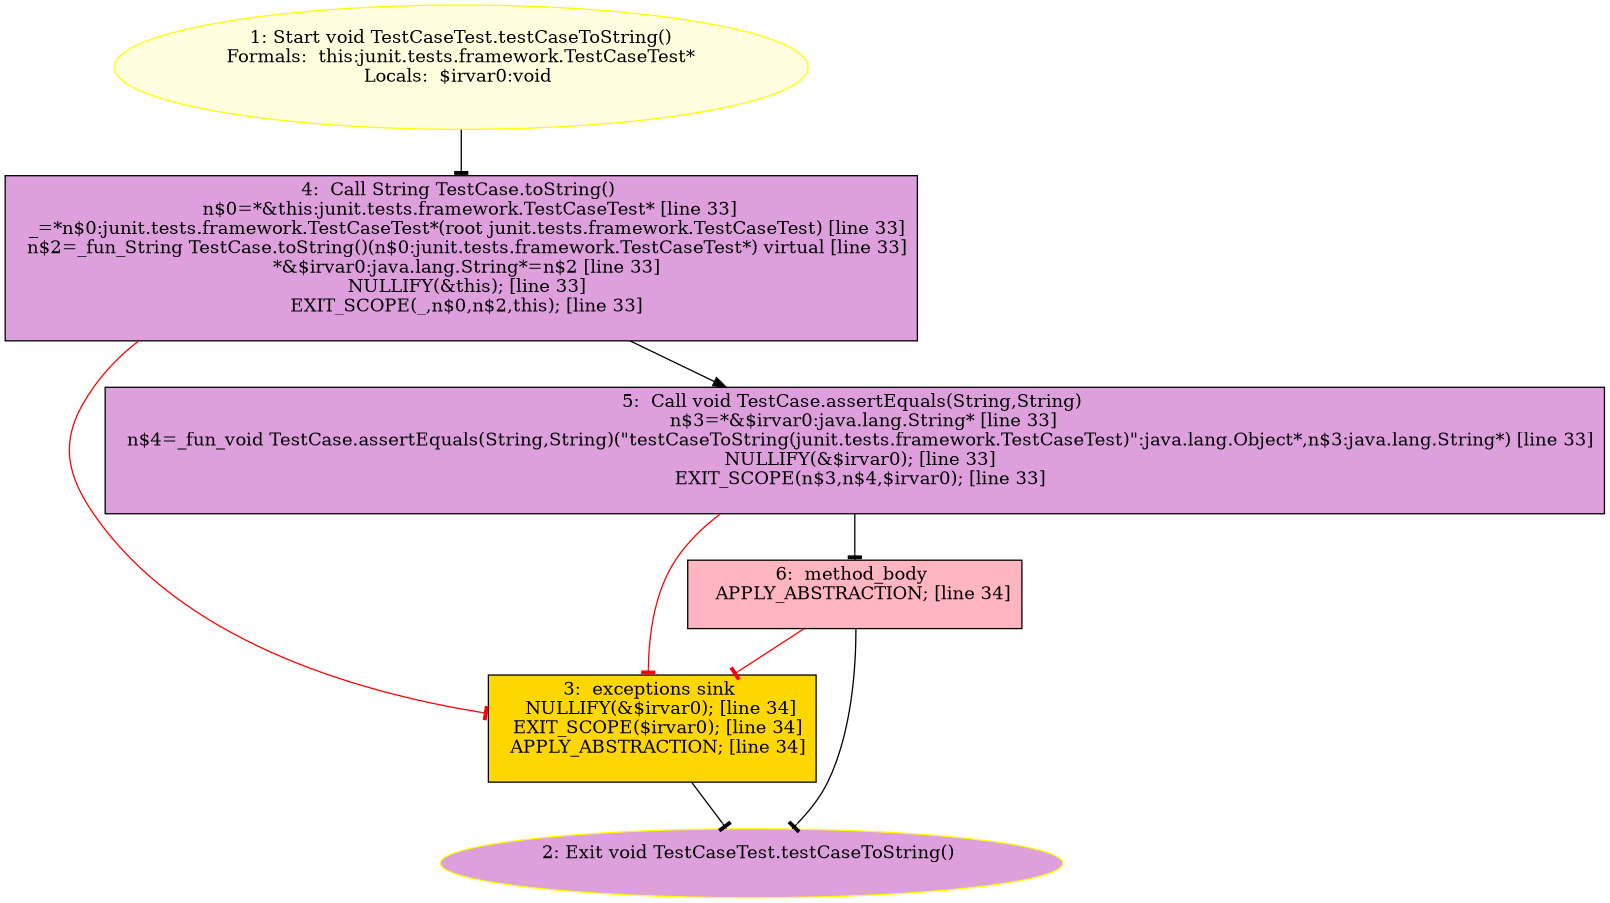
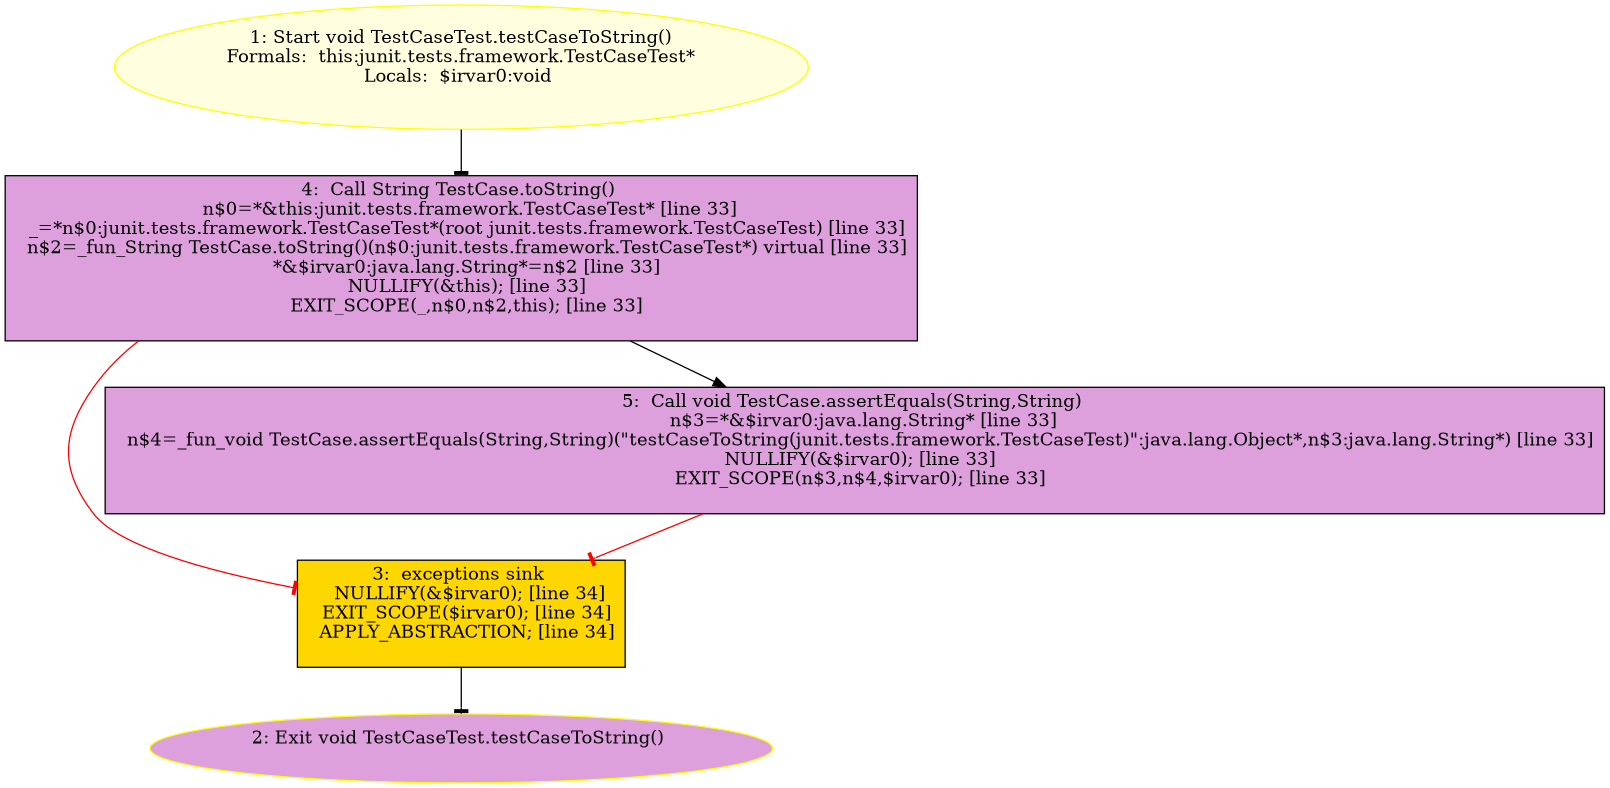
(855, 594) -> none
